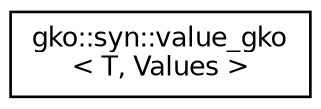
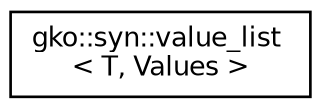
(160, 54) -> (160, 54)
